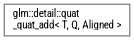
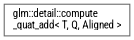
(67, 20) -> (67, 20)
